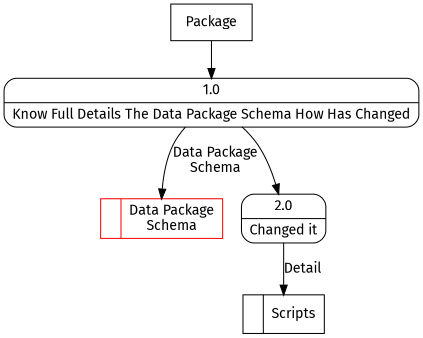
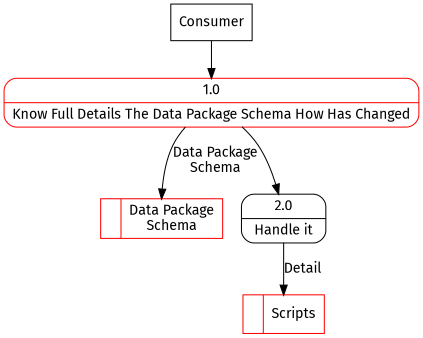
(211, 22) -> (211, 22)
(211, 103) -> (211, 103)
(284, 230) -> (284, 230)
(284, 314) -> (284, 314)
